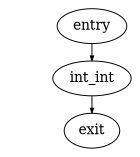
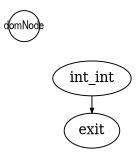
none -> (24, 26)
(92, 26) -> none
